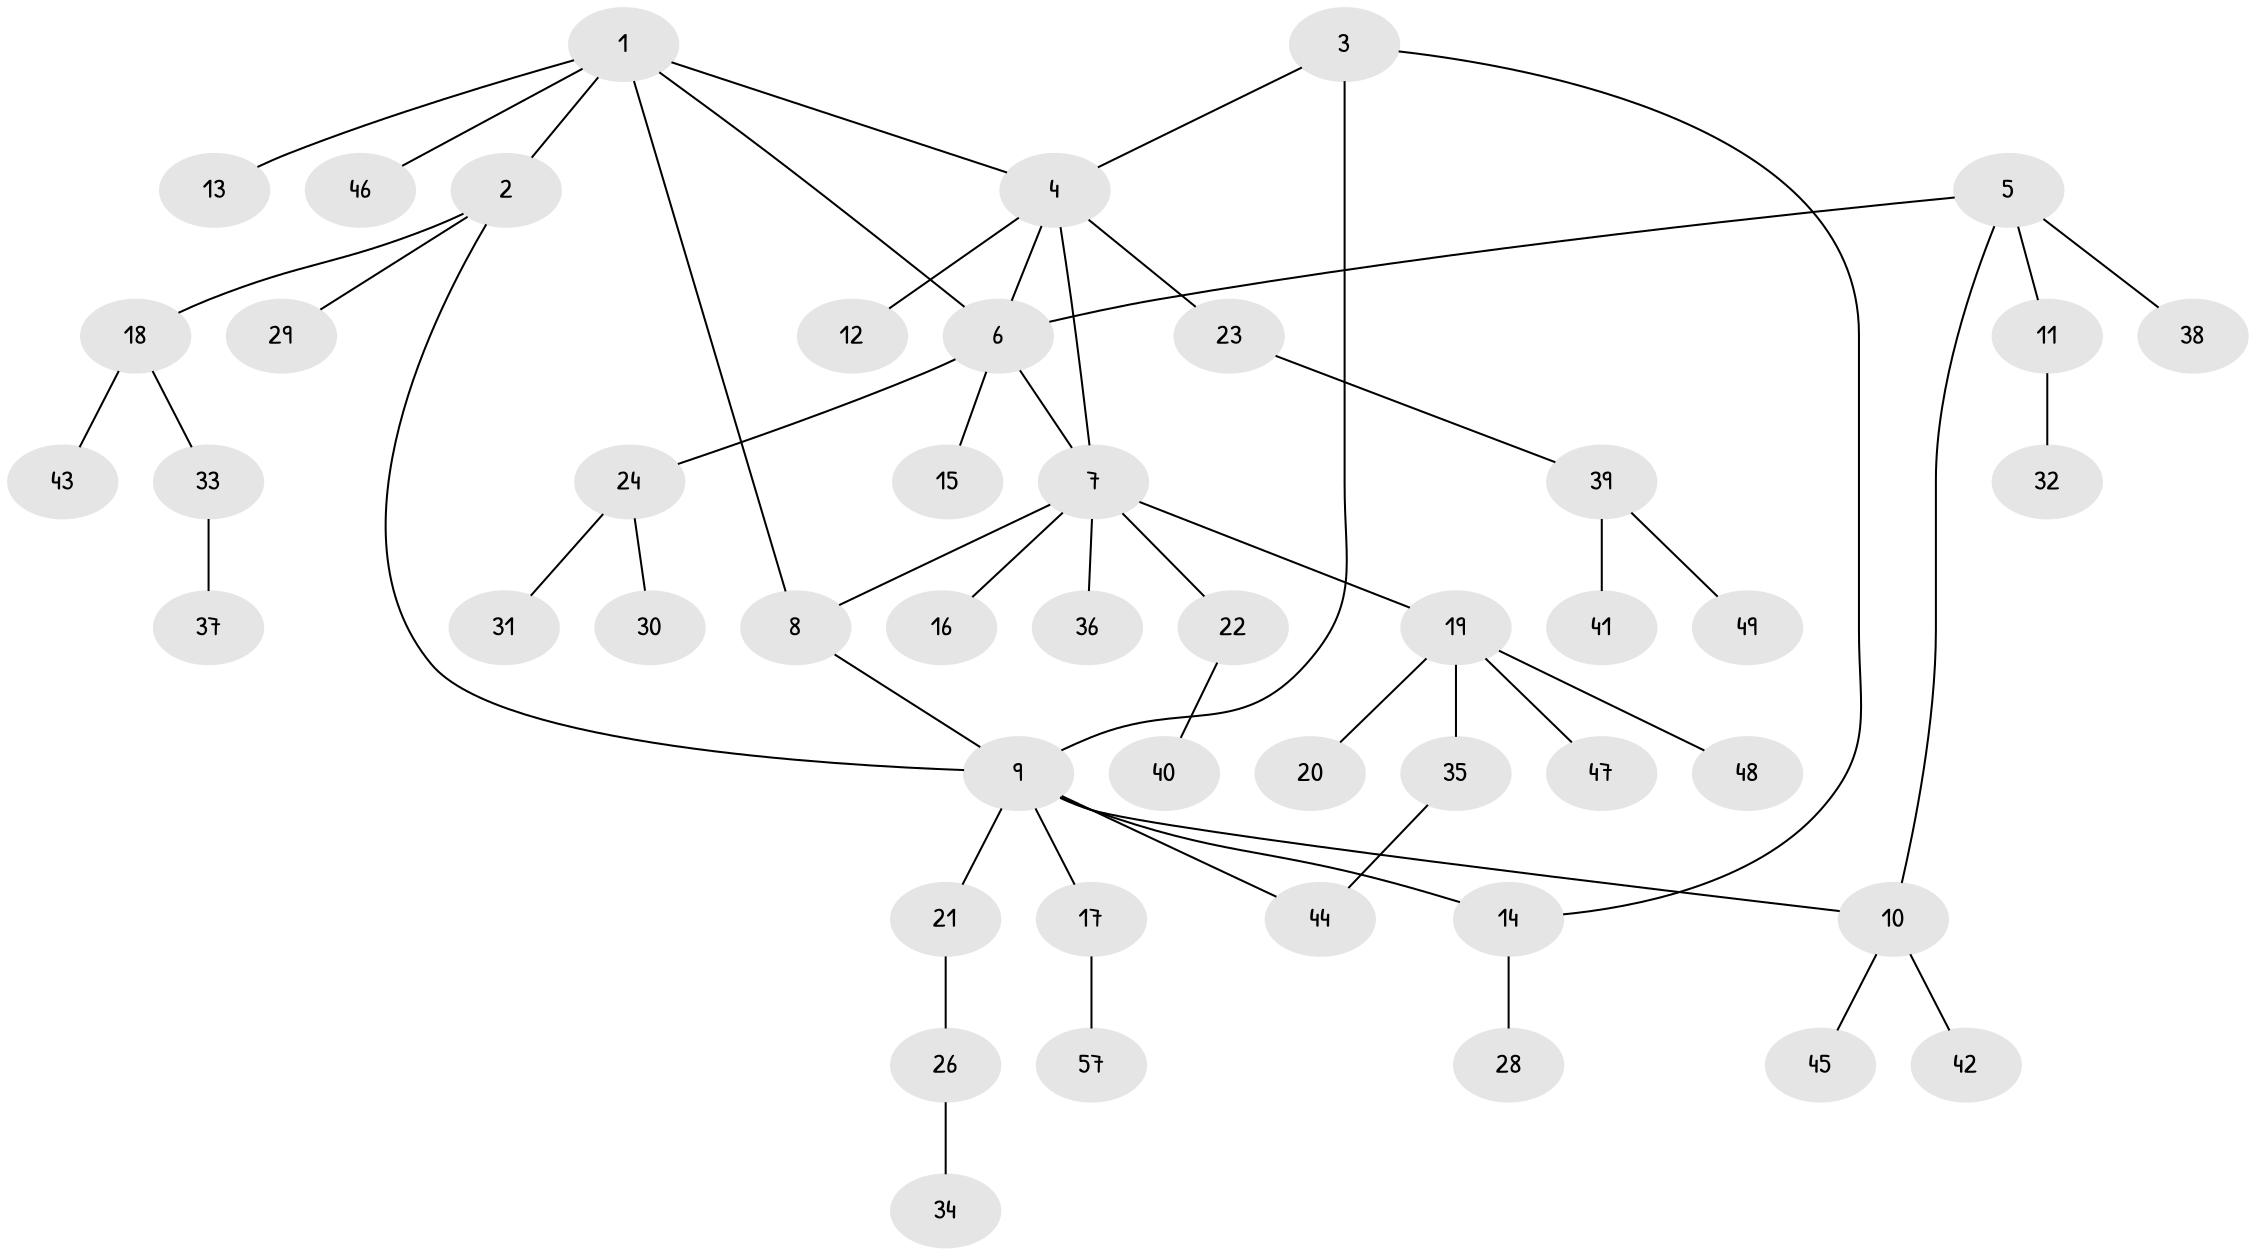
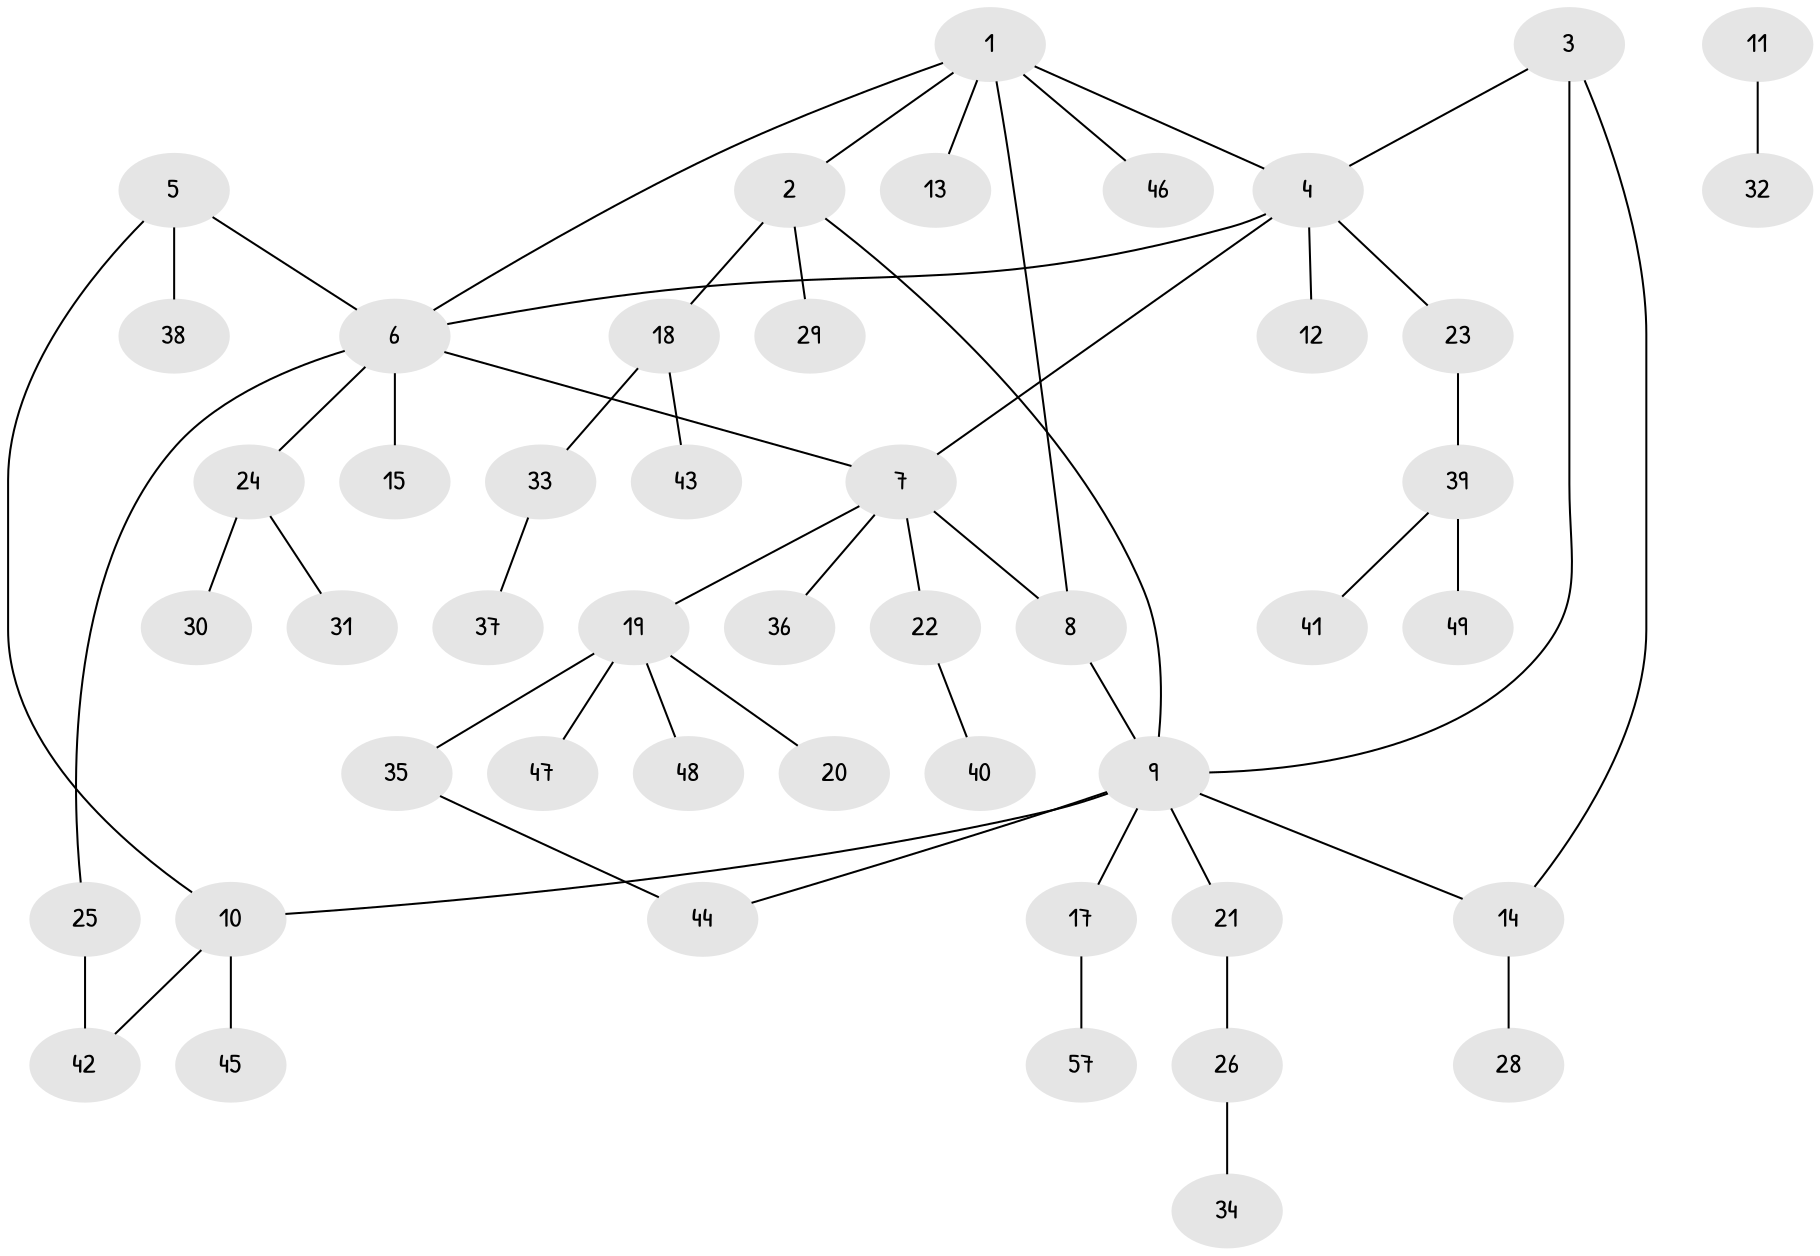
(2028, 263) -> none
(942, 628) -> none
none -> (85, 919)
